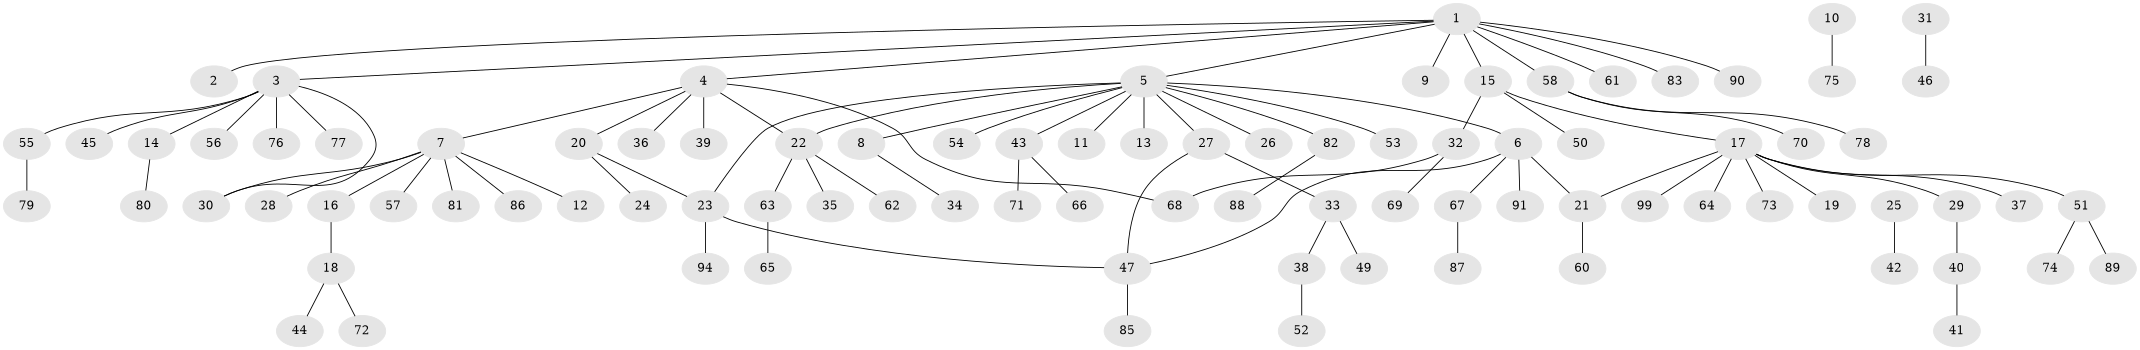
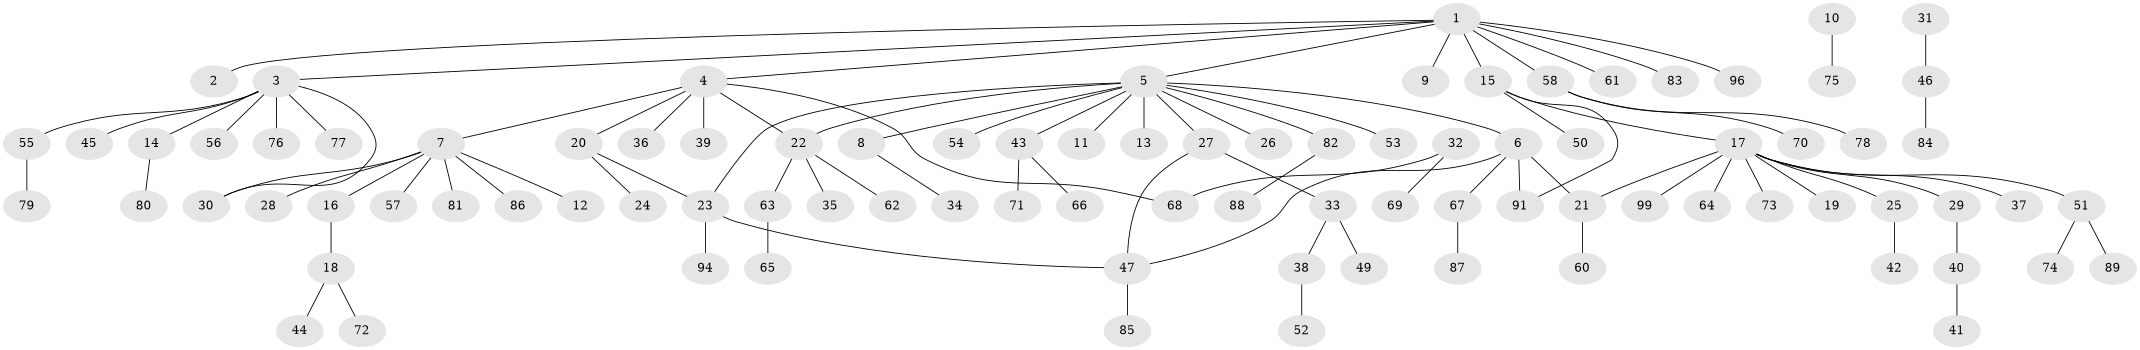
(1738, 81) -> (1738, 81)
(1472, 113) -> (1612, 129)
none -> (1926, 144)
none -> (1829, 179)
